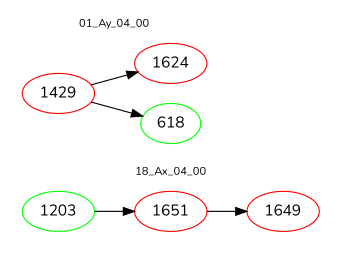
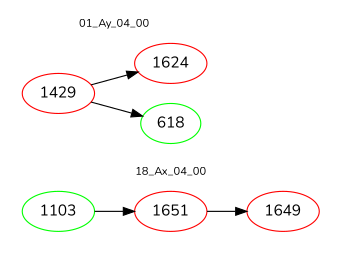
(58, 211) -> (58, 211)
